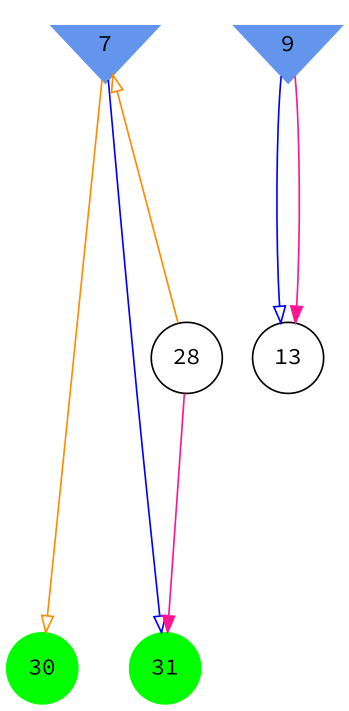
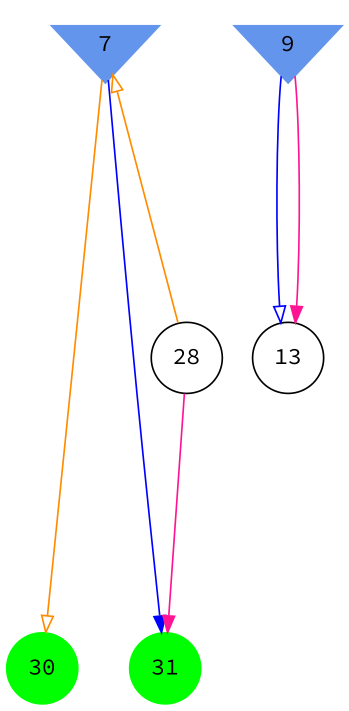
(133, 348) -> (133, 348)
